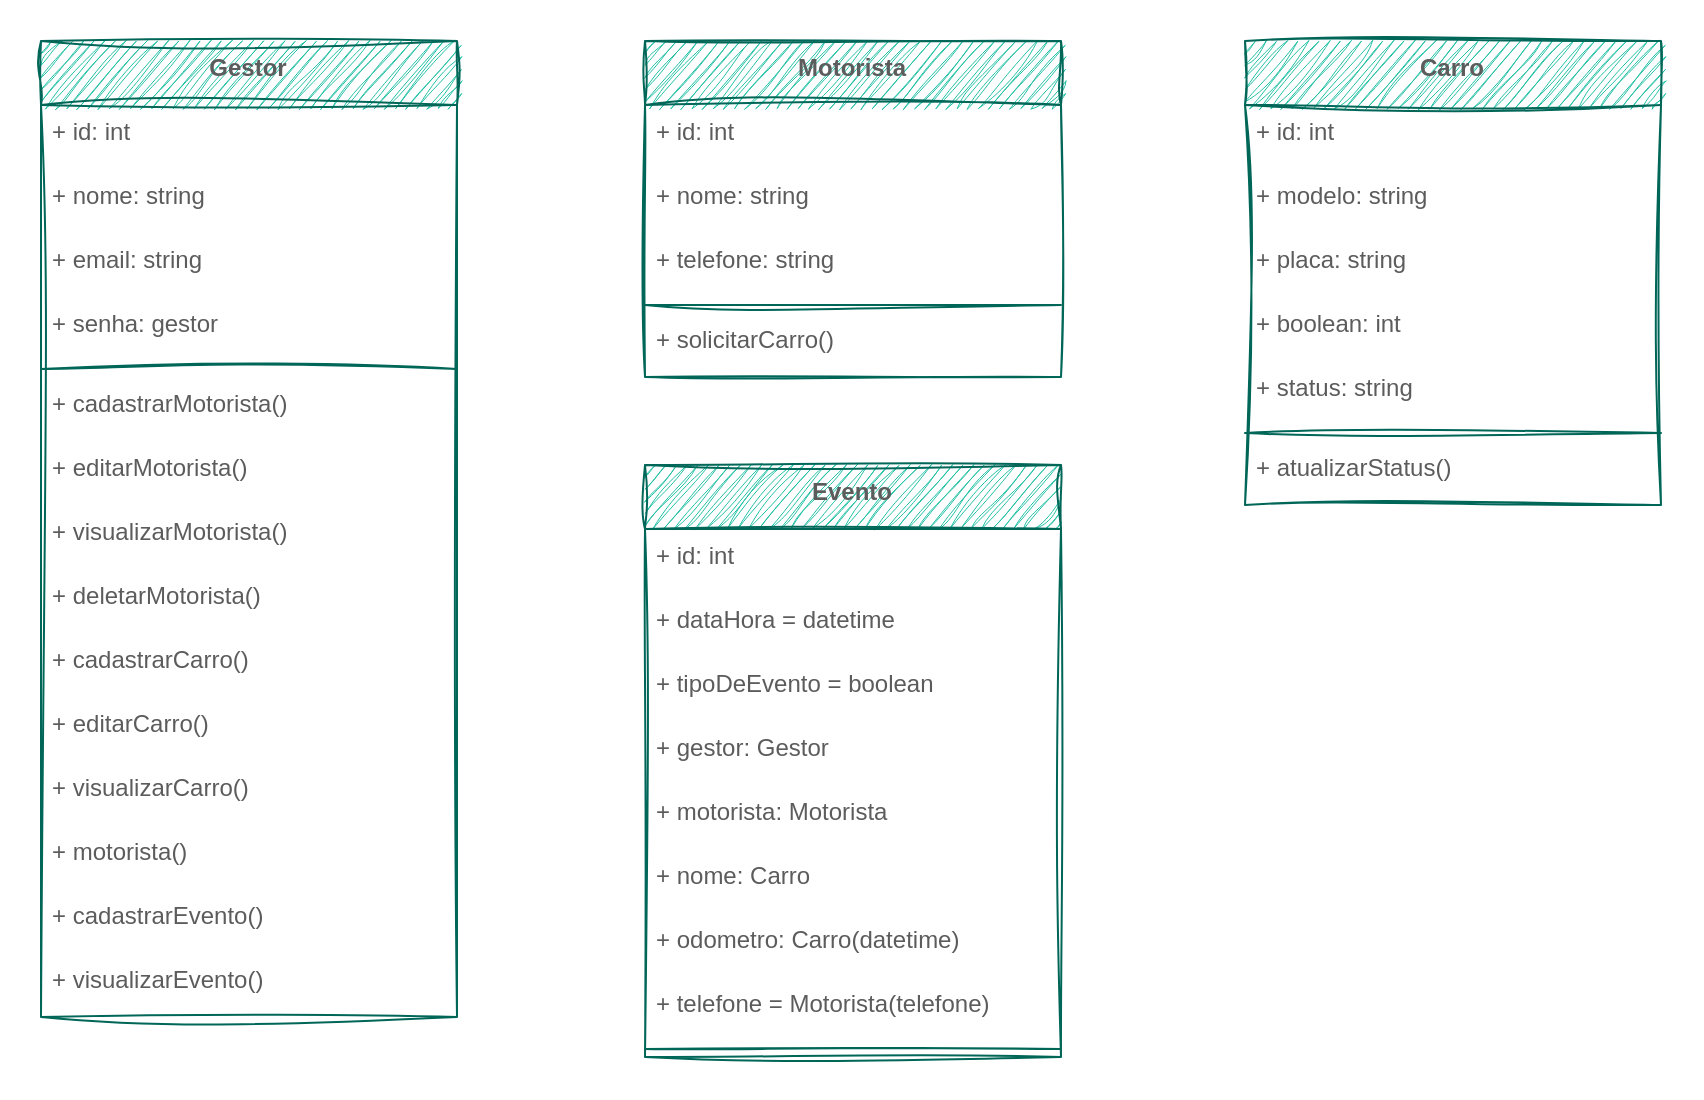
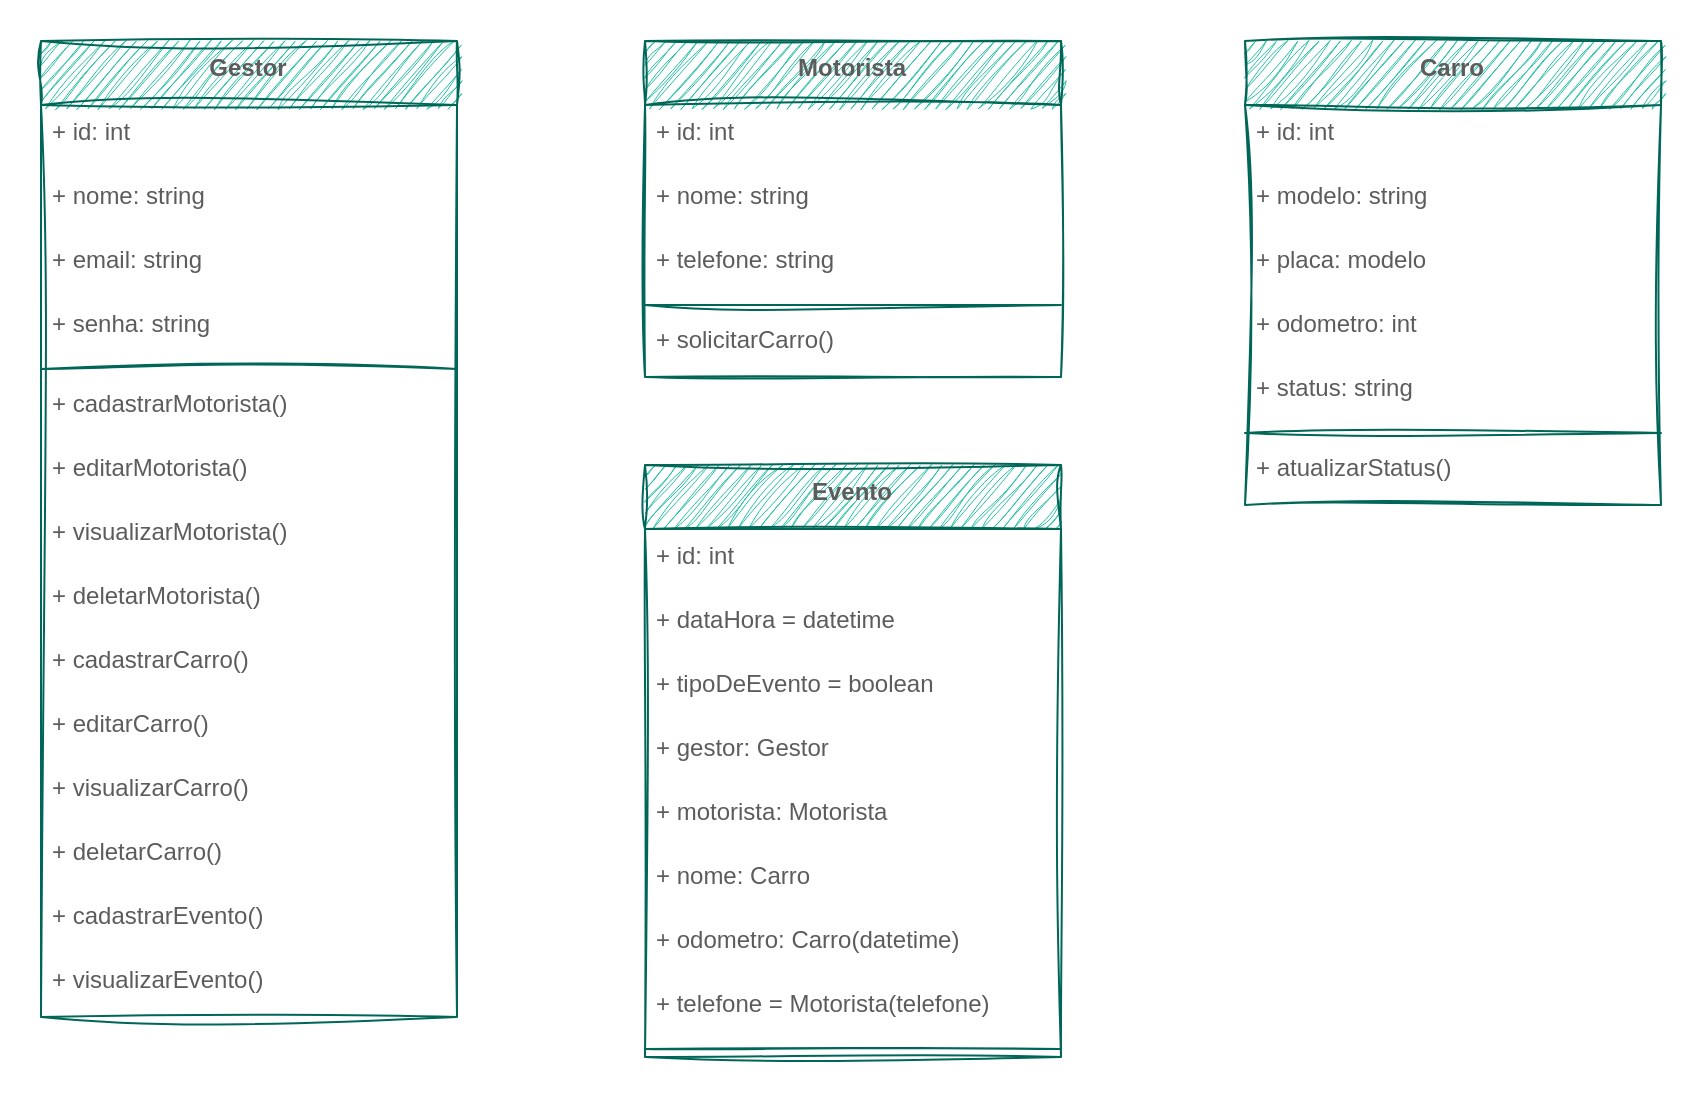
(1341, 260) -> (1341, 260)
(143, 324) -> (140, 324)
(1334, 324) -> (1344, 324)
(133, 852) -> (153, 852)
